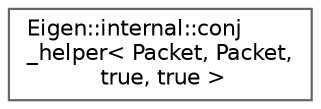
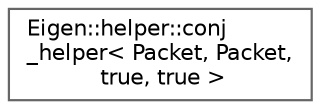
(160, 55) -> (160, 55)
